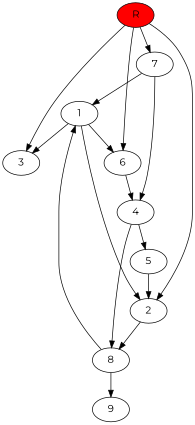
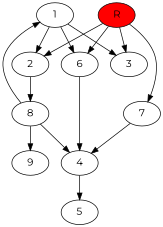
(120, 87) -> none
(118, 282) -> (52, 136)
(149, 283) -> none
